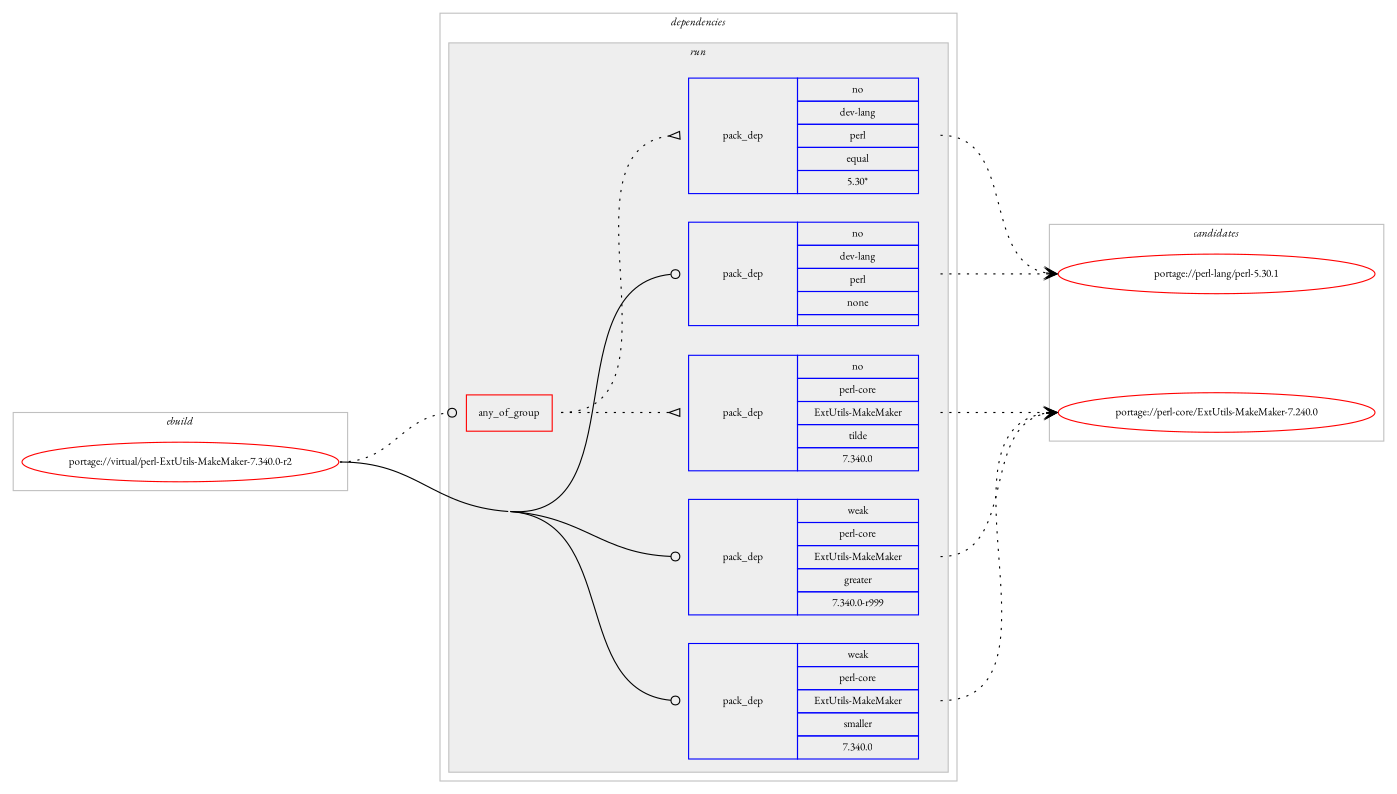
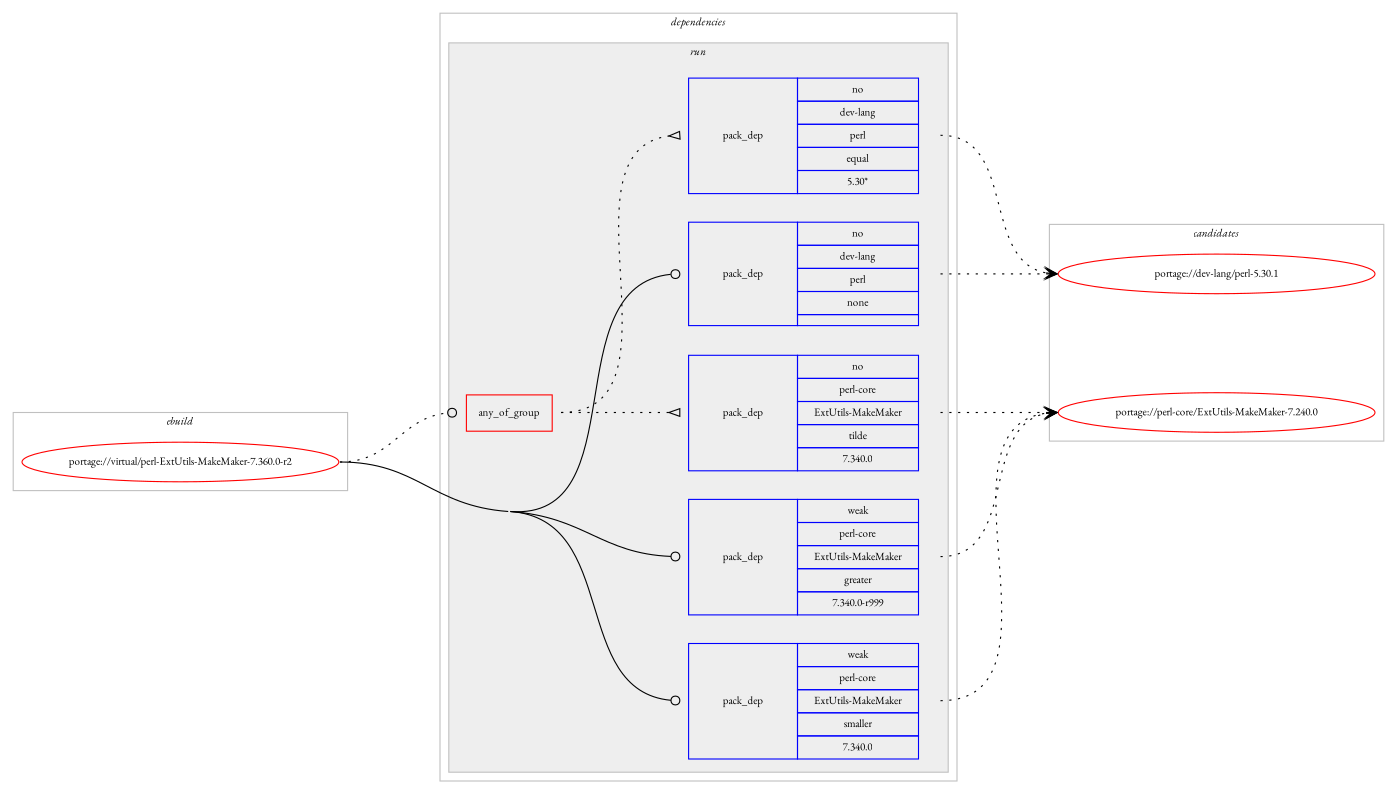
(1217, 274) -> (1217, 274)
(180, 462) -> (180, 462)
